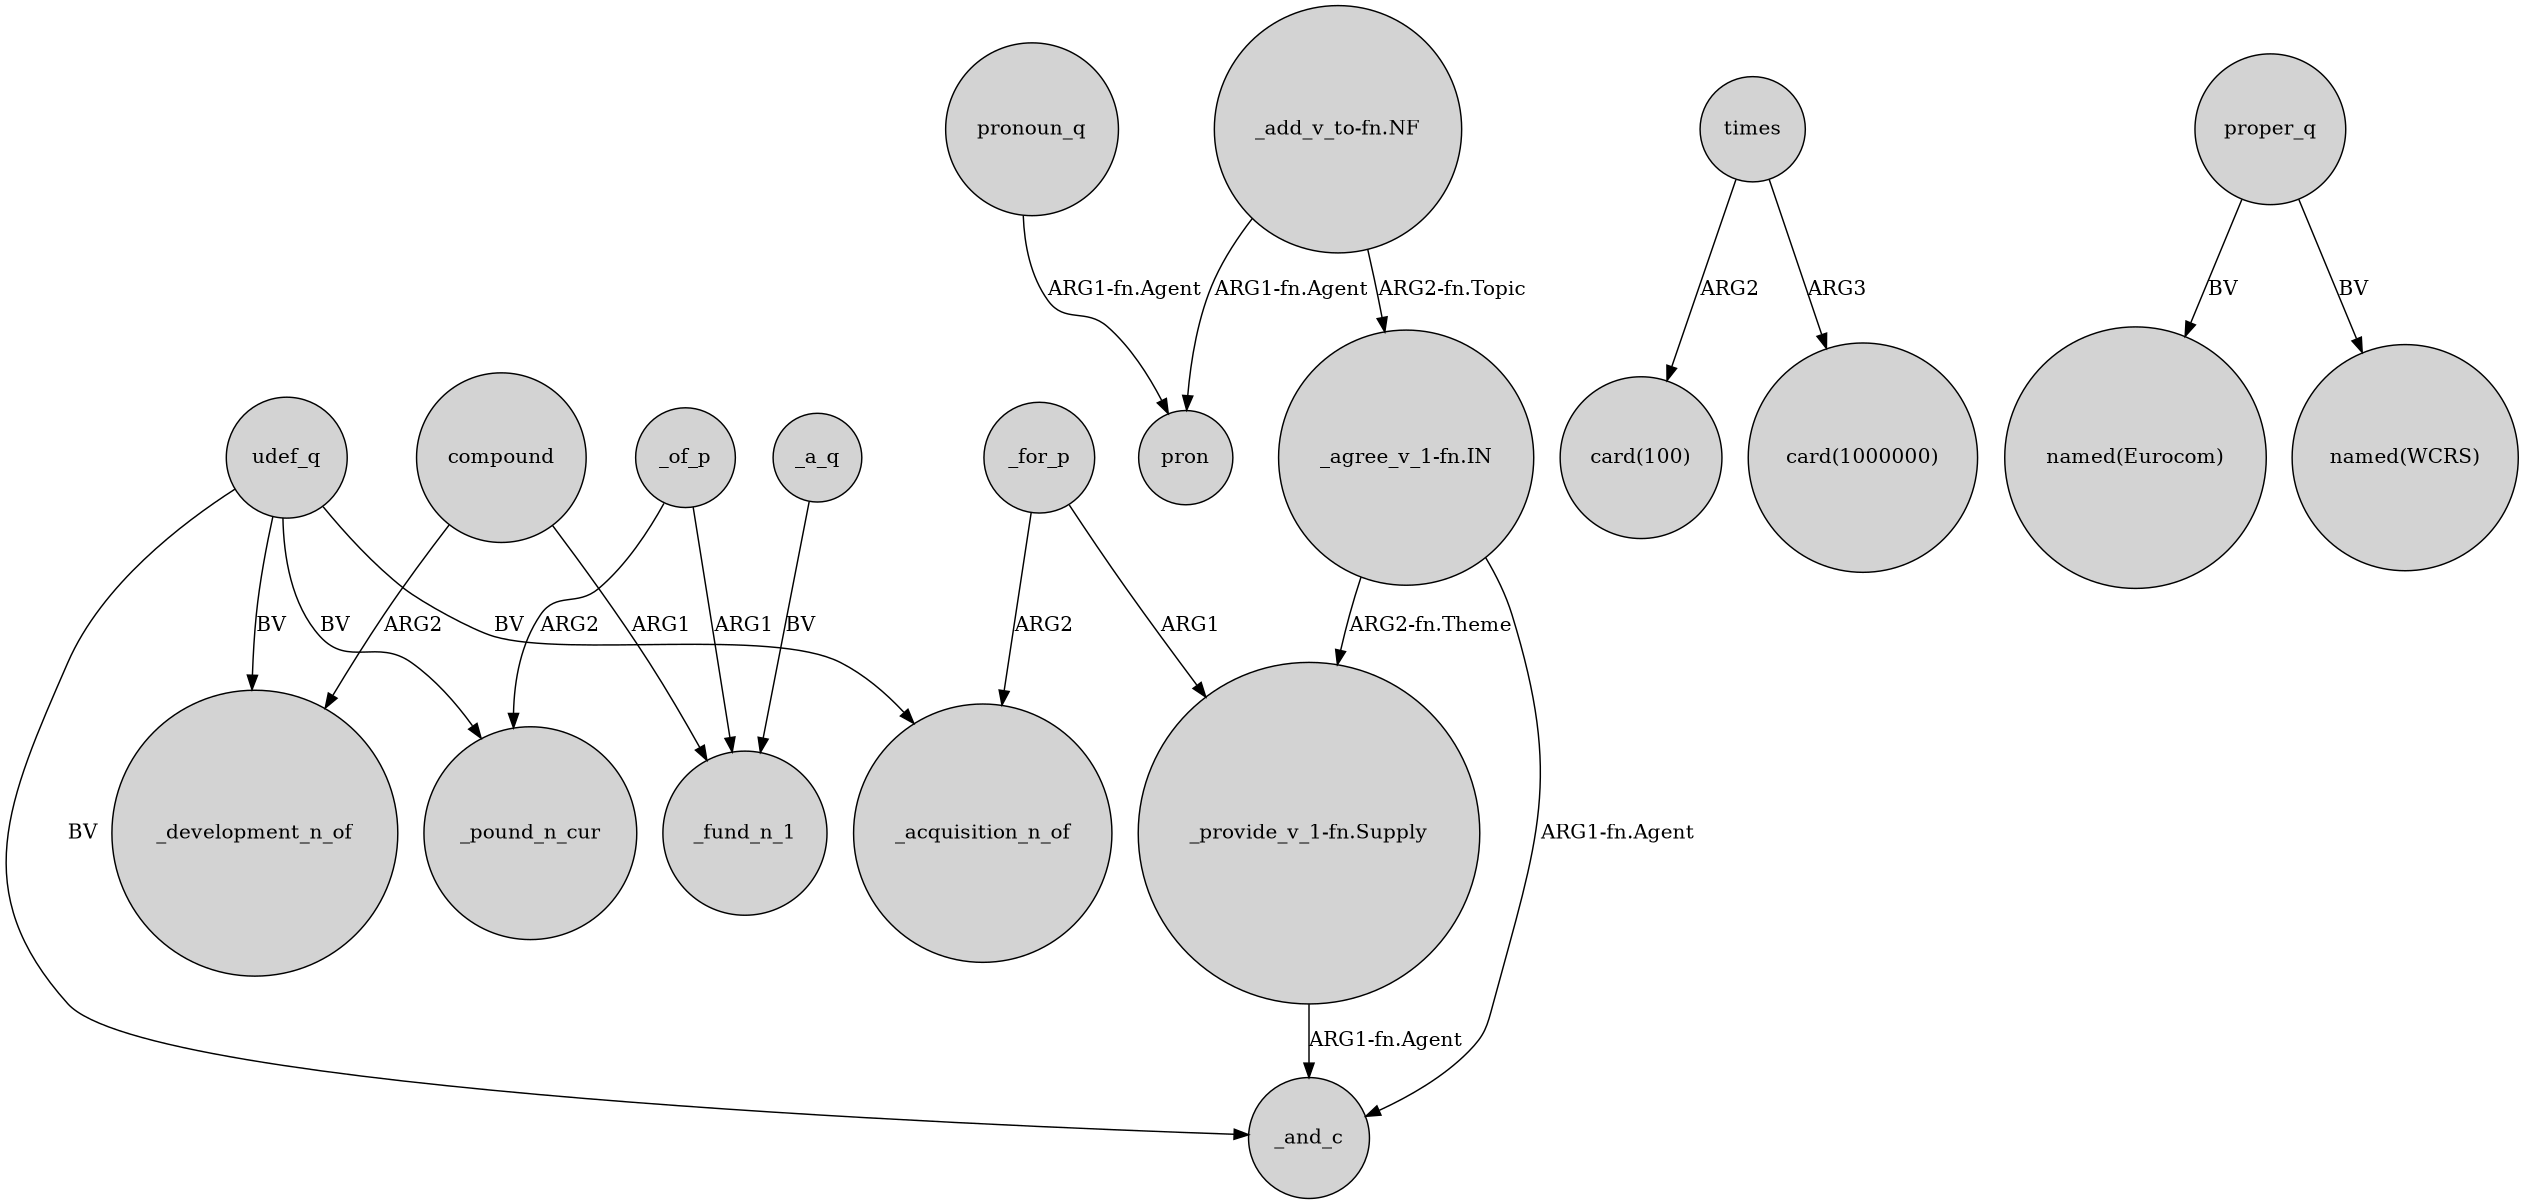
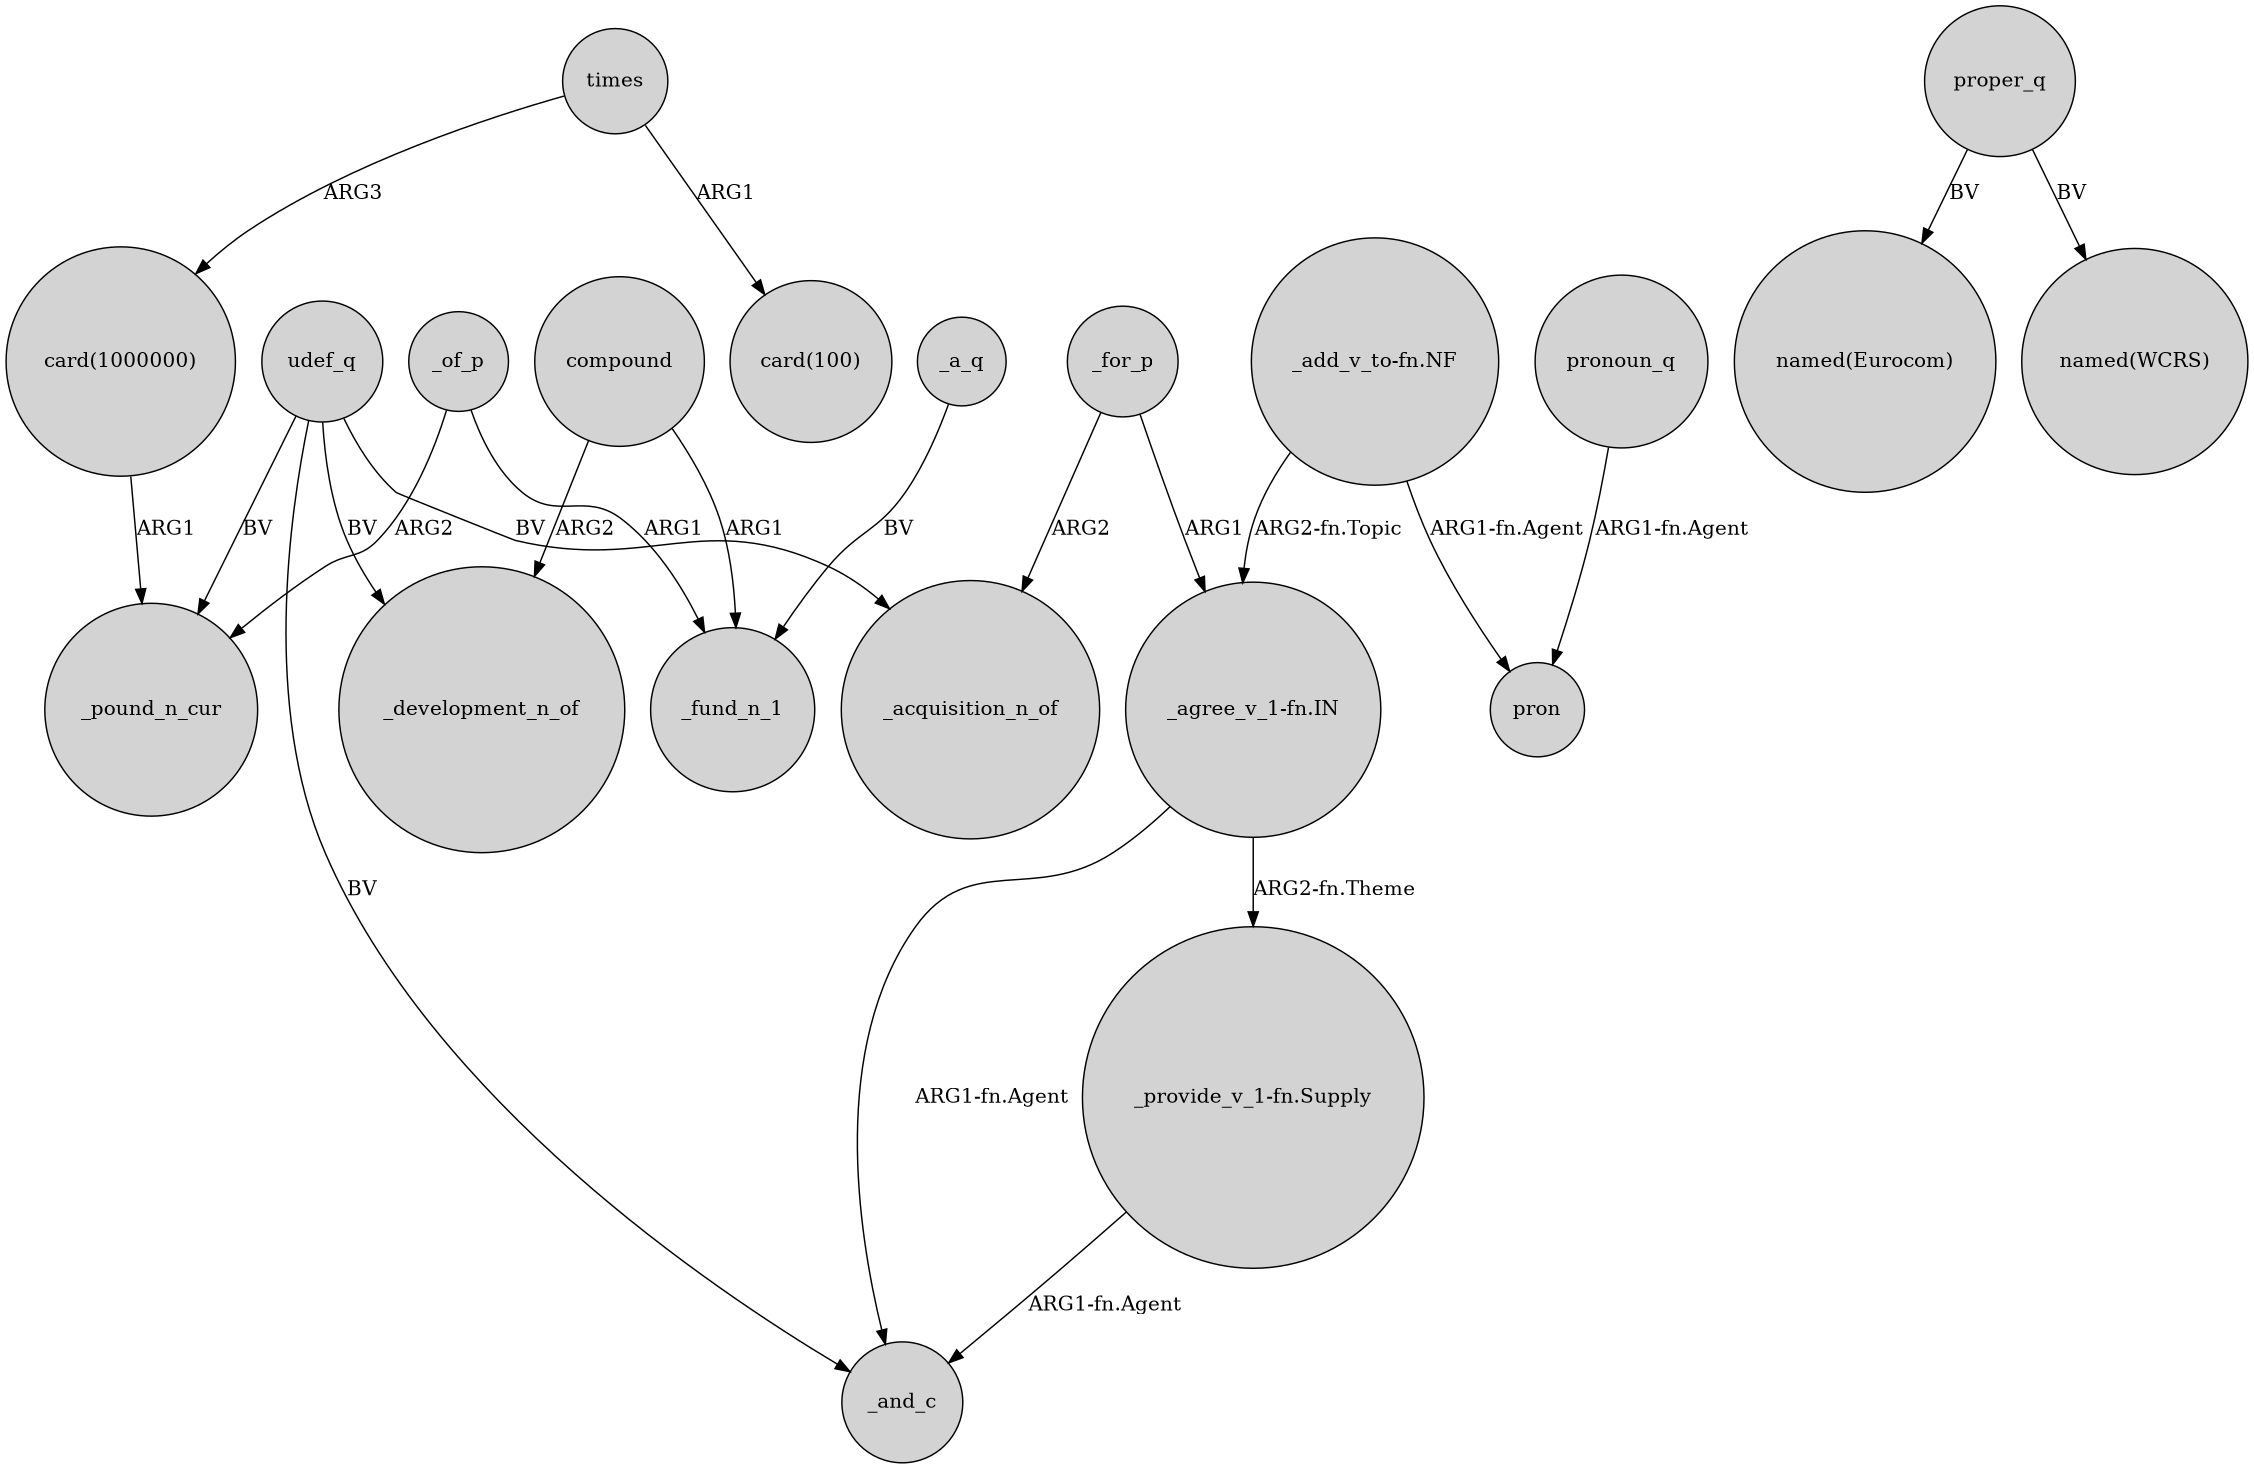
(1730, 290) -> (726, 194)
none -> (136, 533)
(1132, 596) -> (1169, 496)
